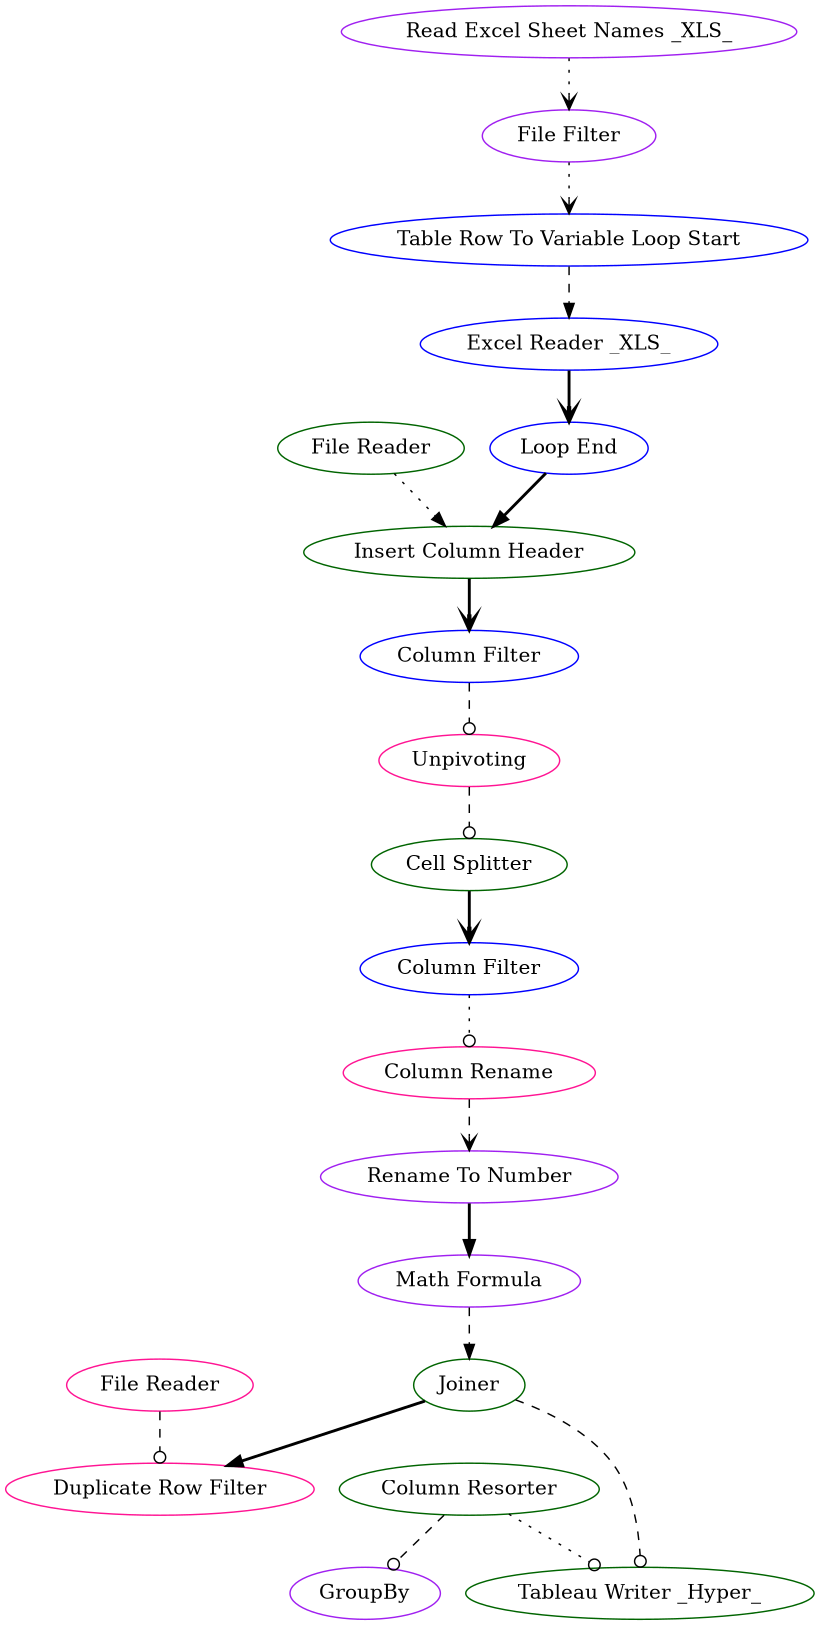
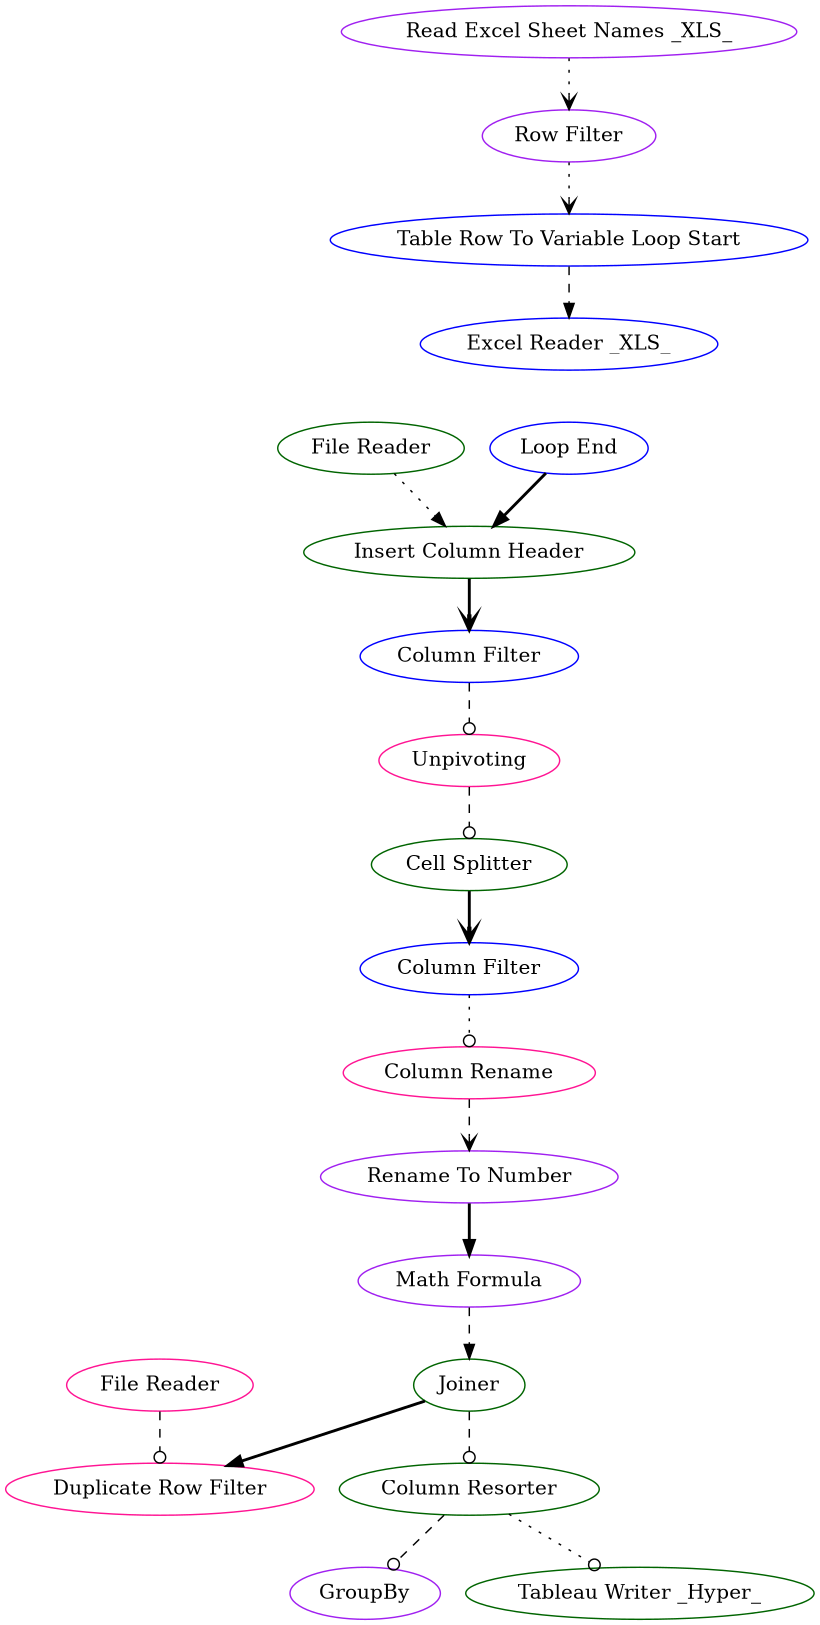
(569, 136) -> (569, 136)
(569, 389) -> none
(606, 1456) -> (469, 1431)
